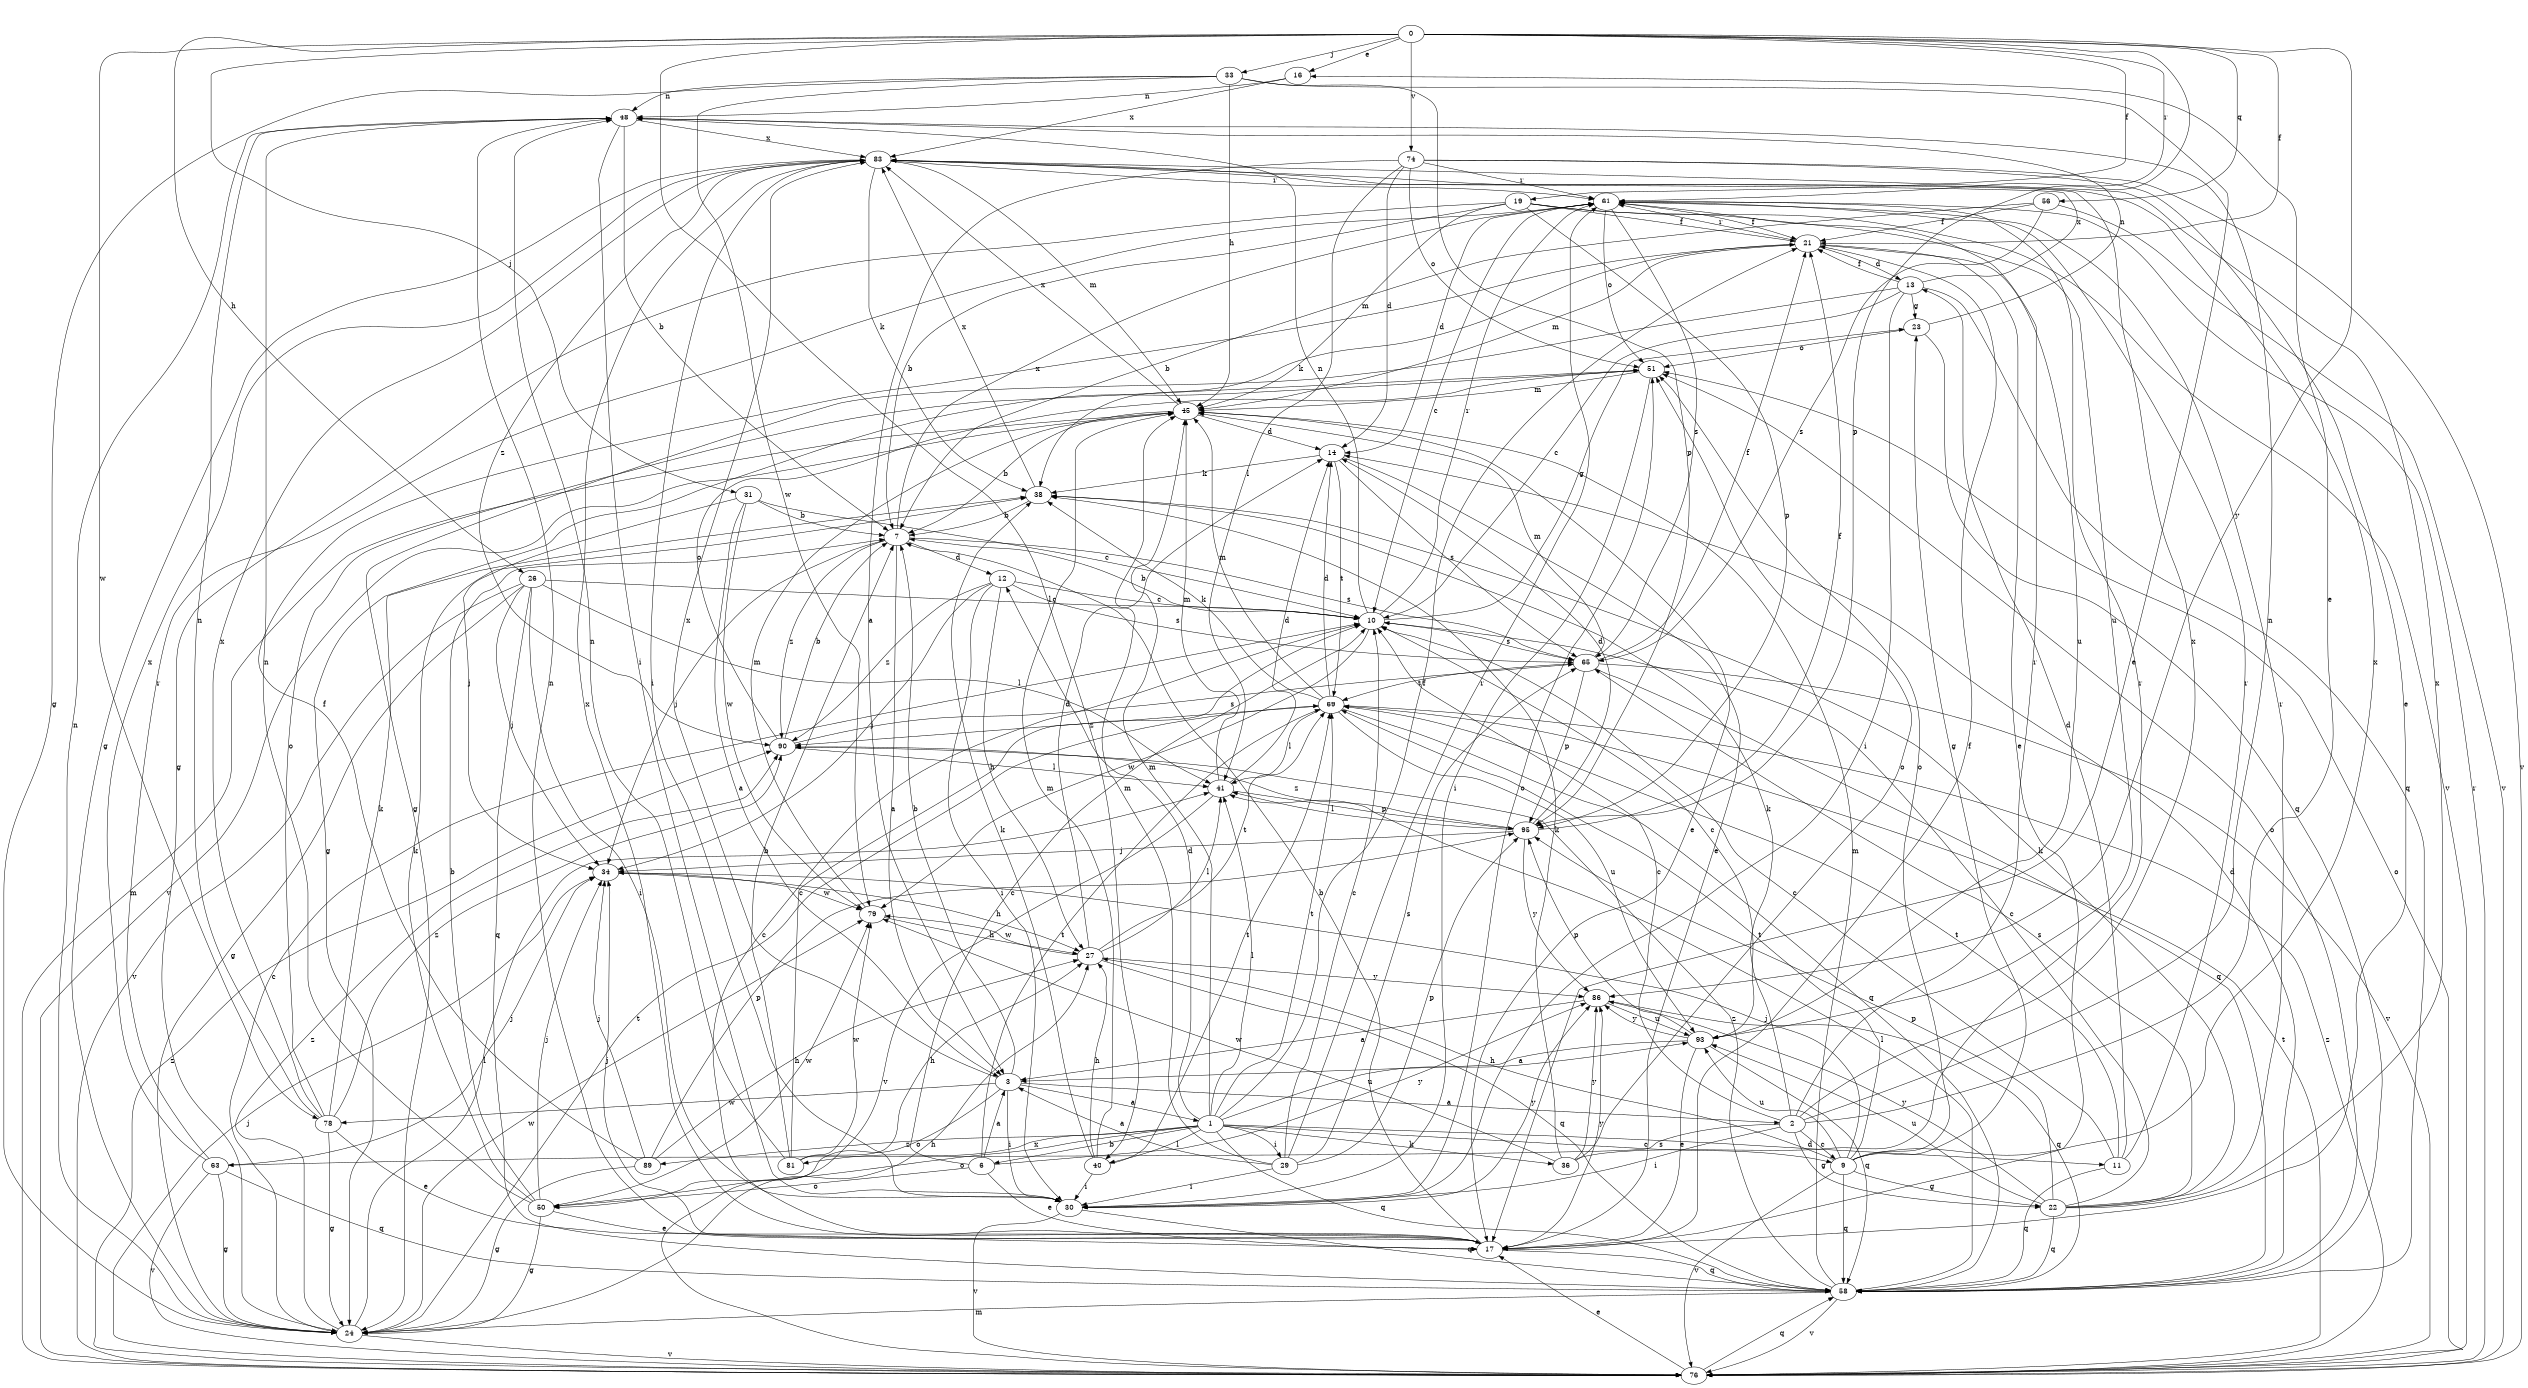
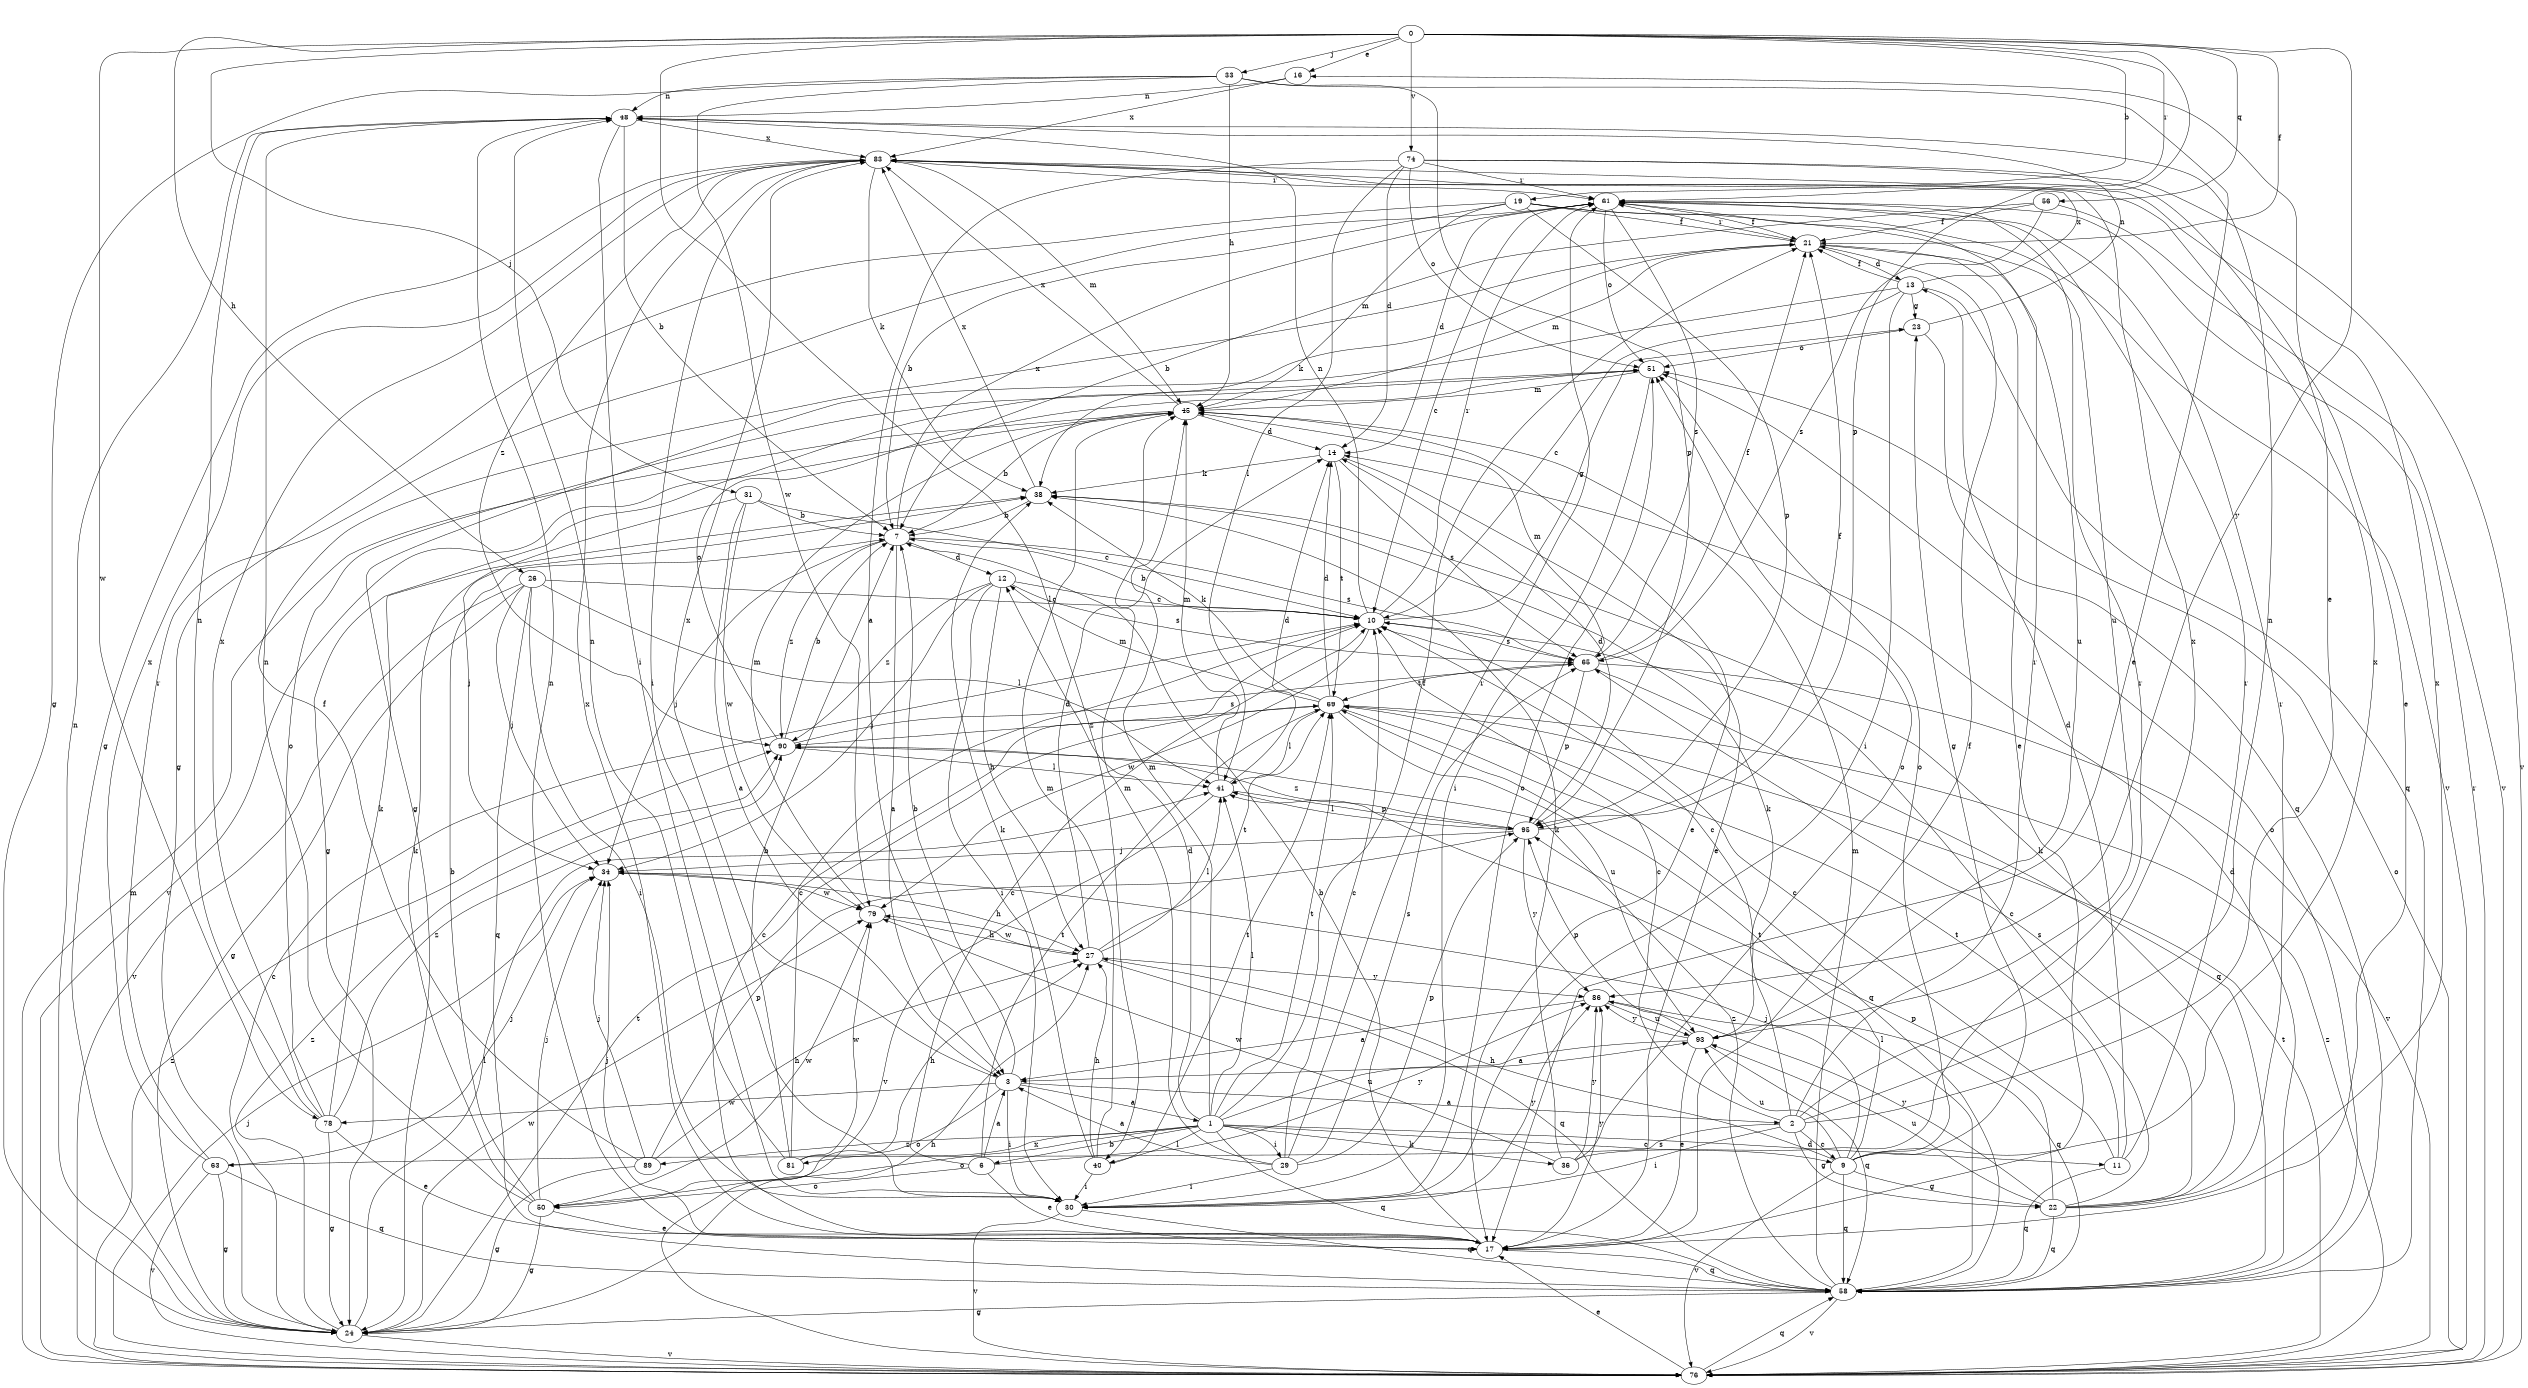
(2127, 118) -> (2127, 118)
(1228, 582) -> (1177, 664)
(979, 1313) -> (979, 1313)
